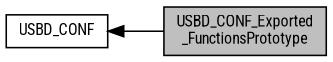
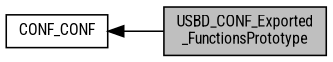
(57, 31) -> (57, 31)
